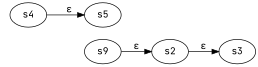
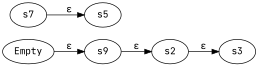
(28, 15) -> (28, 15)
none -> (28, 52)
